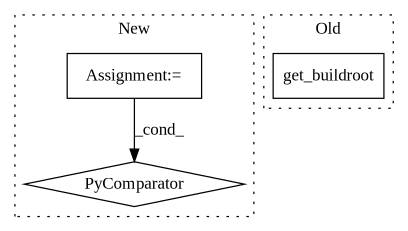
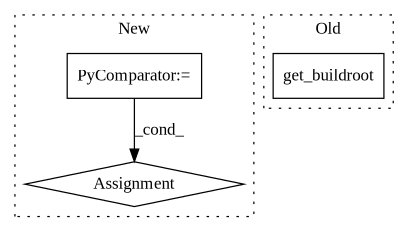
(134, 76) -> (134, 76)
(134, 184) -> (134, 184)
